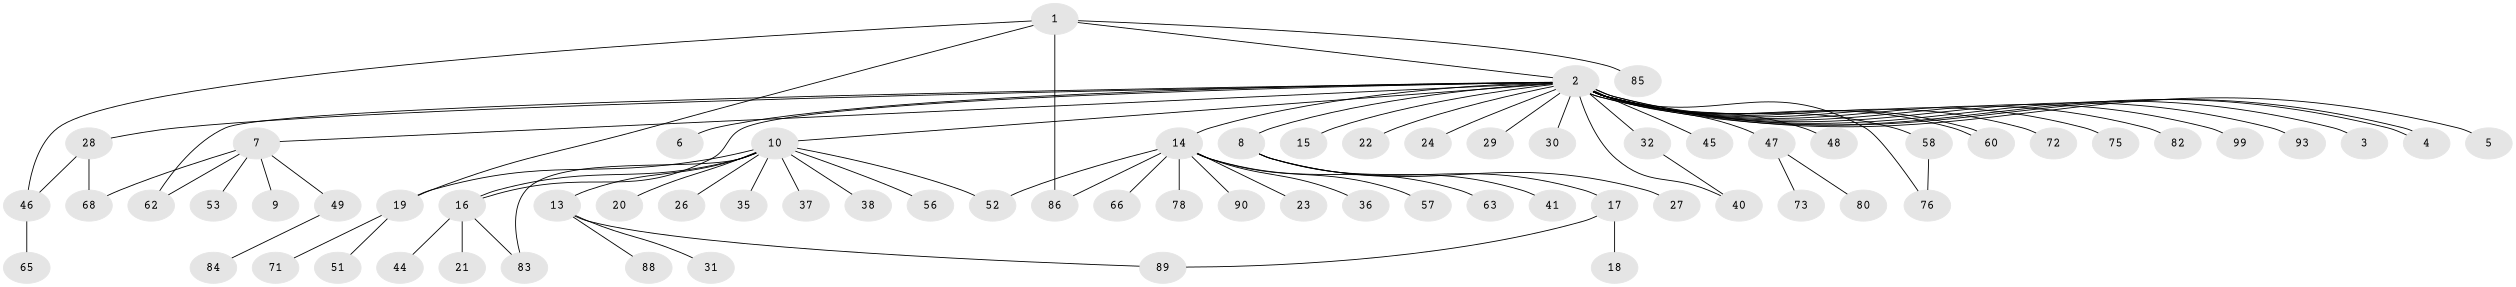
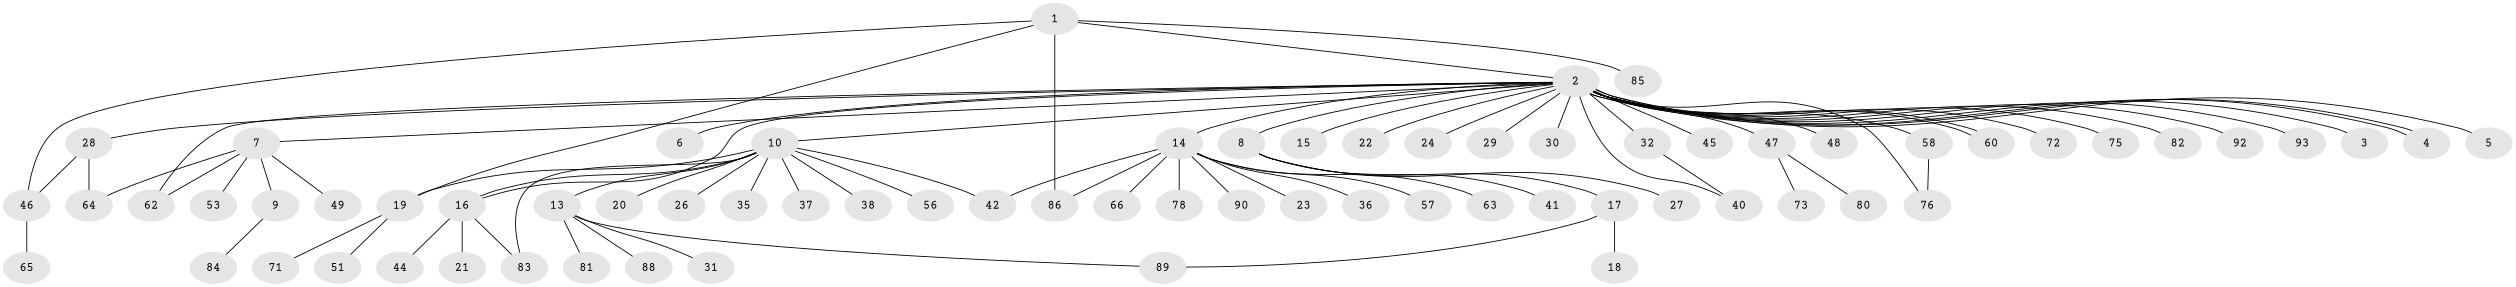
(2240, 143) -> (2240, 143)
(89, 206) -> (89, 206)
(993, 206) -> (993, 206)
(276, 237) -> (245, 237)
none -> (587, 268)
